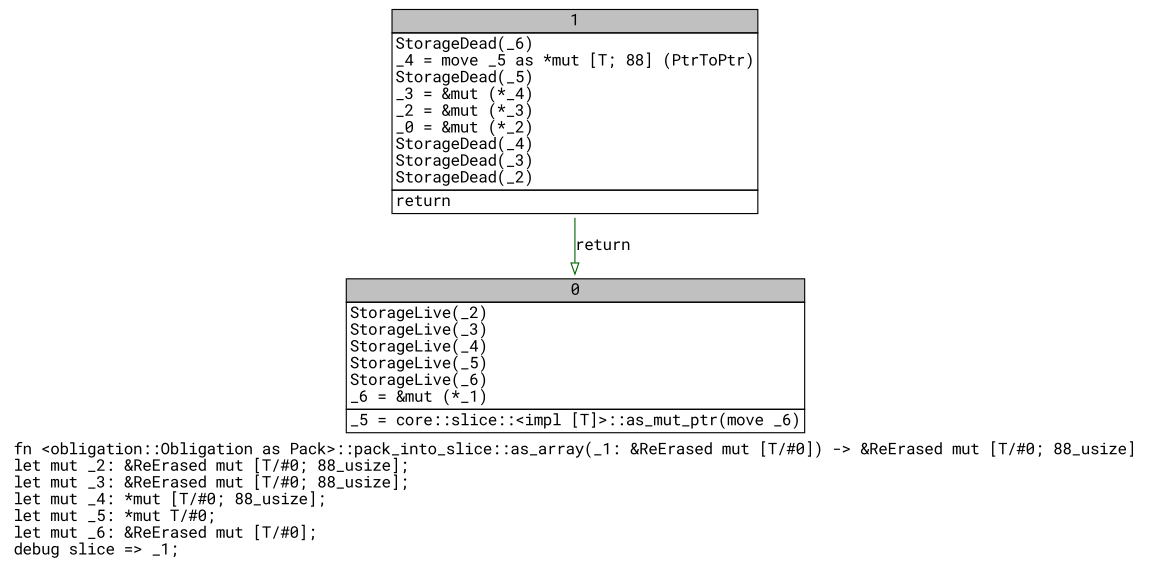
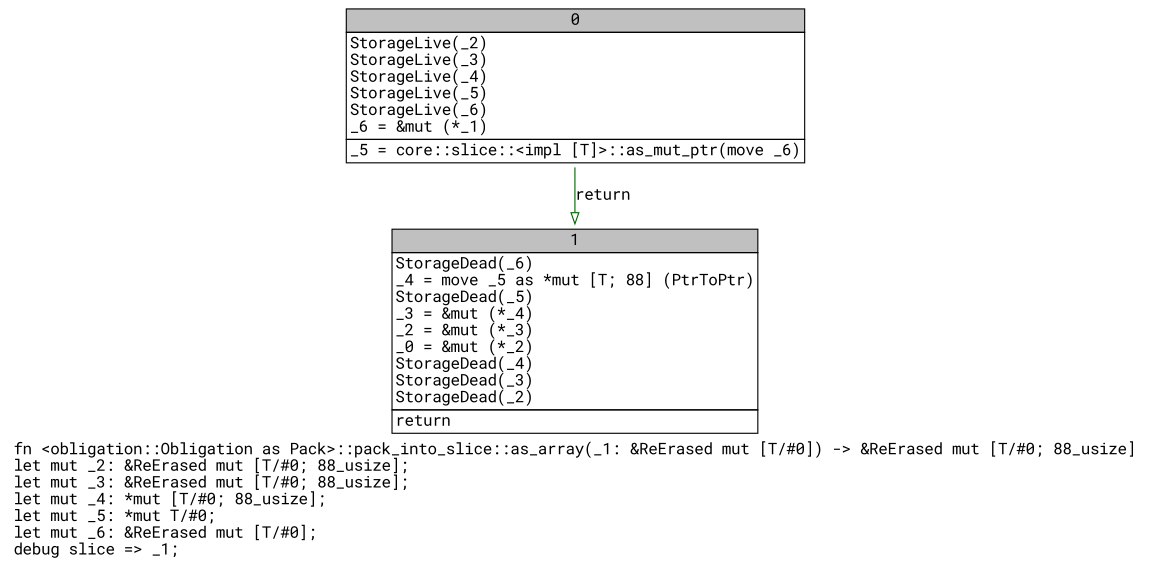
(575, 240) -> (575, 190)
